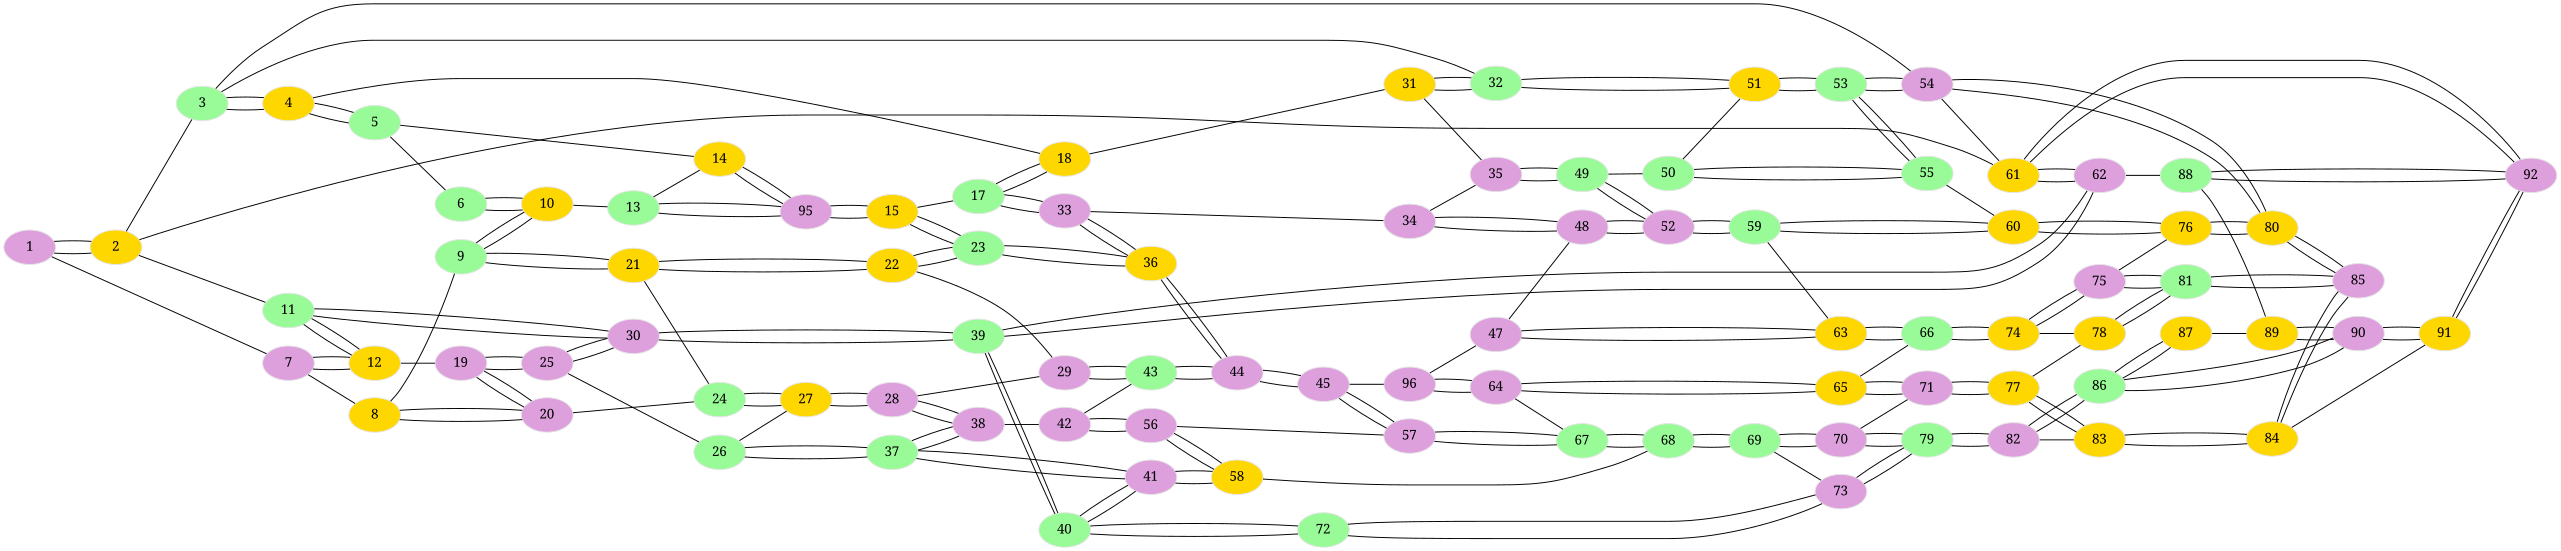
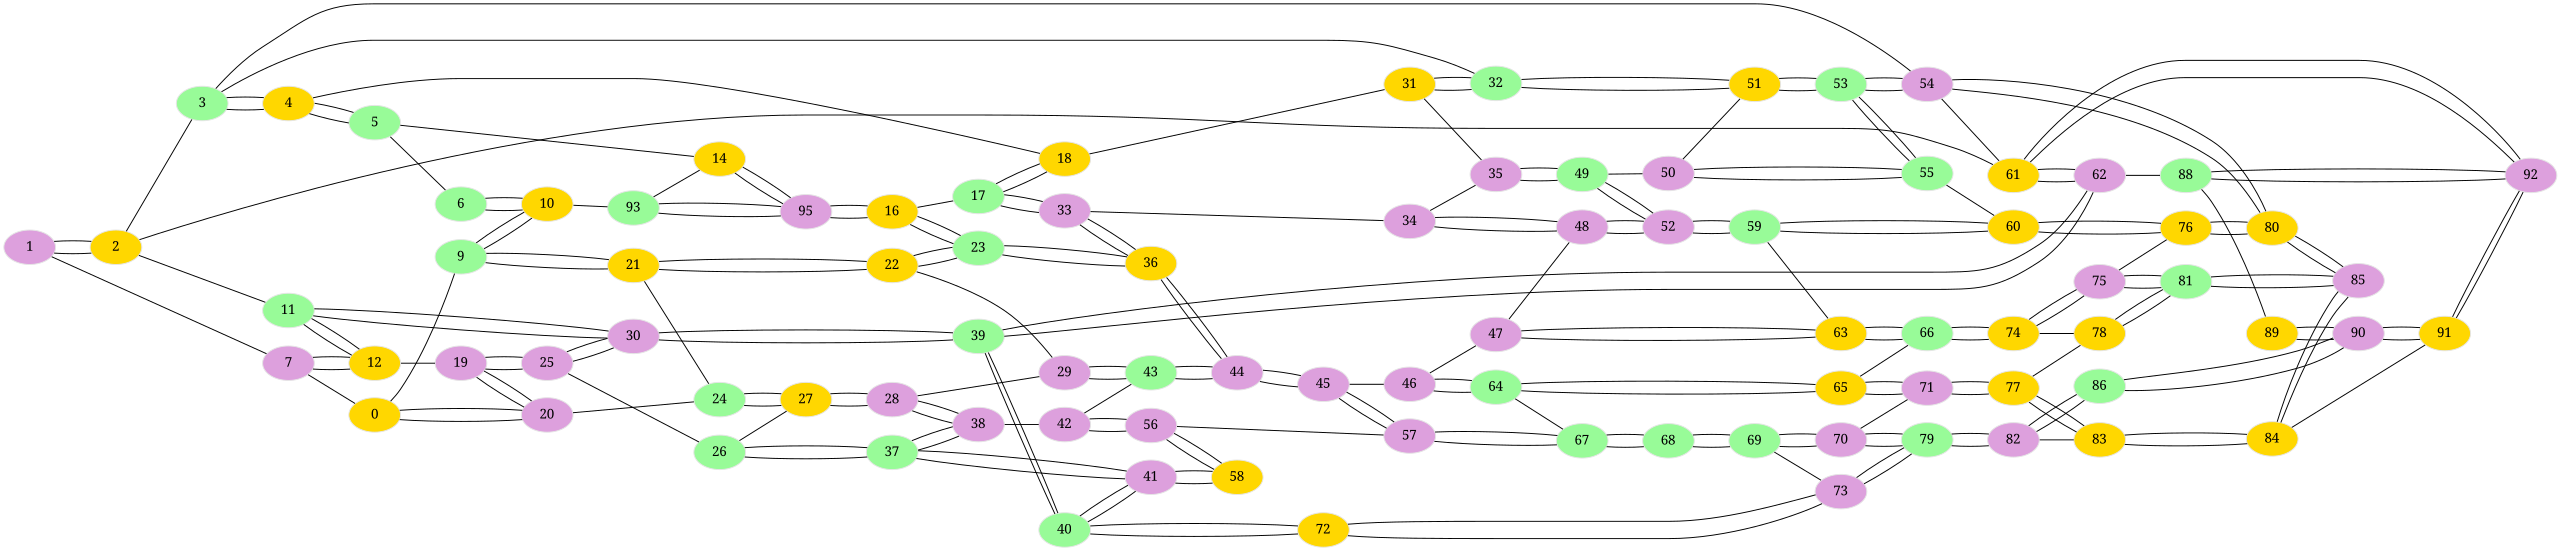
(1668, 173) -> (1668, 173)
(633, 208) -> (633, 208)
(892, 212) -> (892, 212)
(2186, 334) -> none
(1410, 384) -> (1410, 384)
(1496, 387) -> (1496, 387)
(375, 415) -> (375, 415)
(1458, 485) -> none
(1323, 530) -> (1323, 530)
